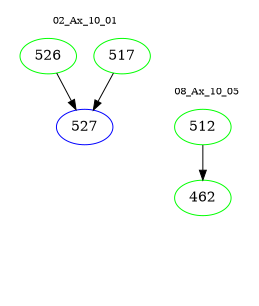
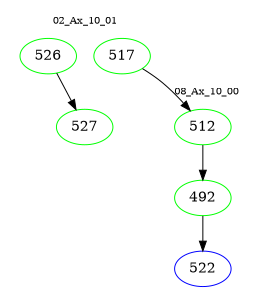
(106, 87) -> (173, 92)
(207, 92) -> (207, 92)
(85, 127) -> (85, 127)
(203, 198) -> (203, 198)
none -> (203, 269)
